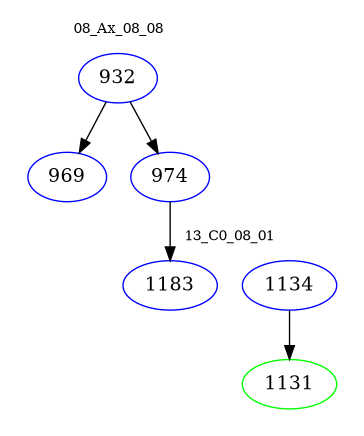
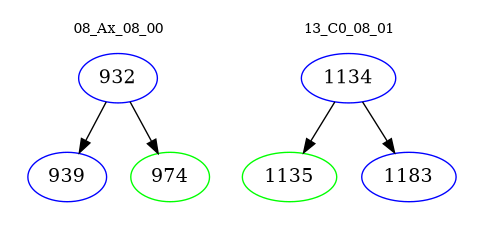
(119, 30) -> (119, 30)
(67, 177) -> (67, 177)
(170, 177) -> (170, 177)
(170, 232) -> (375, 121)
(290, 384) -> (290, 177)
